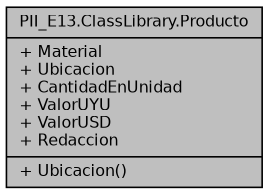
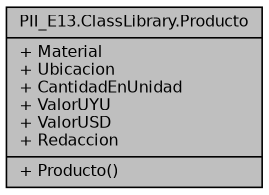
(73, 171) -> (69, 171)
